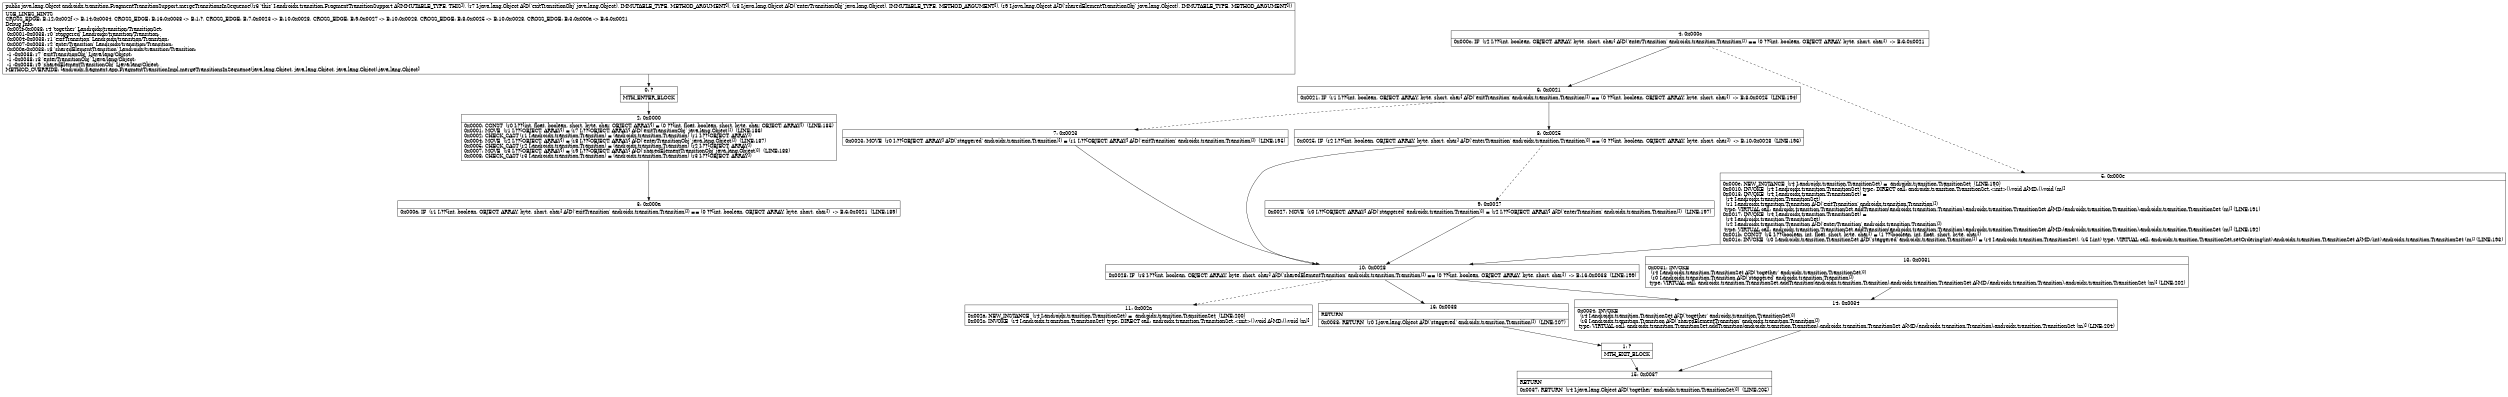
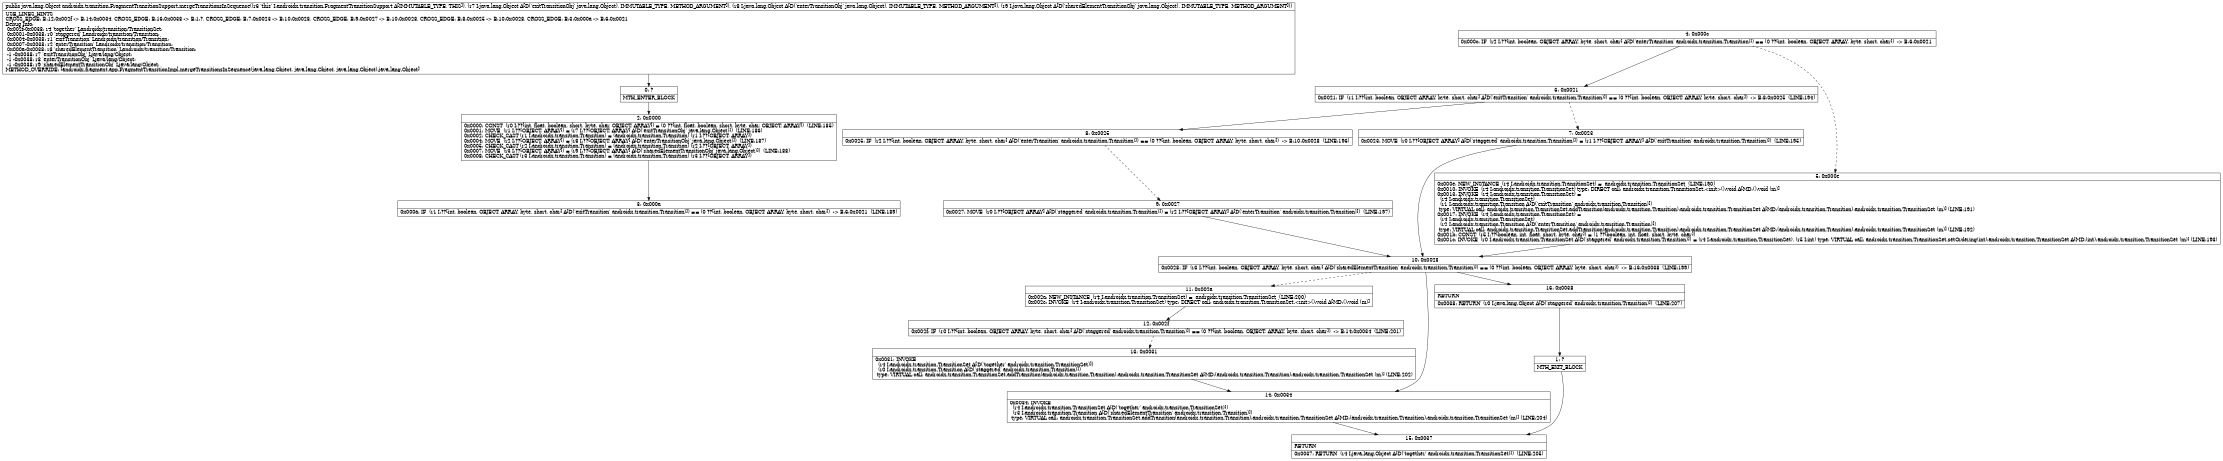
(1277, 166) -> none
none -> (1156, 328)
